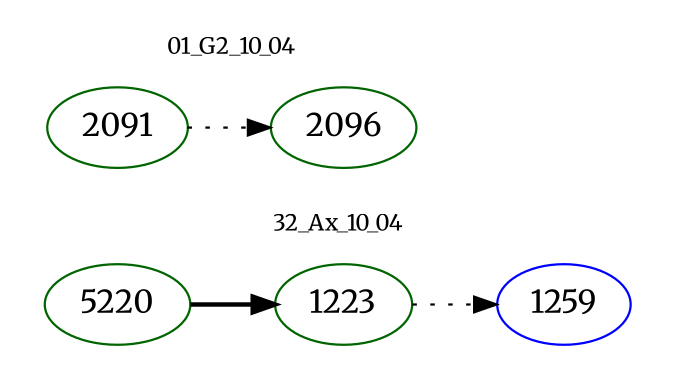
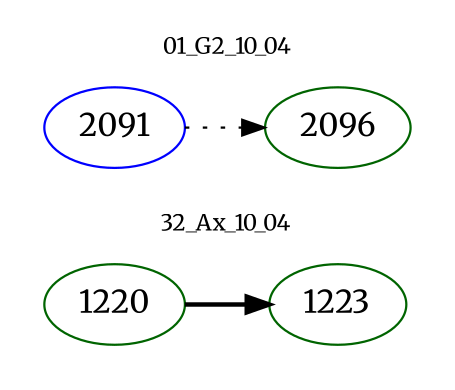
(118, 128) -> (115, 128)
(118, 304) -> (115, 304)
(564, 304) -> none
